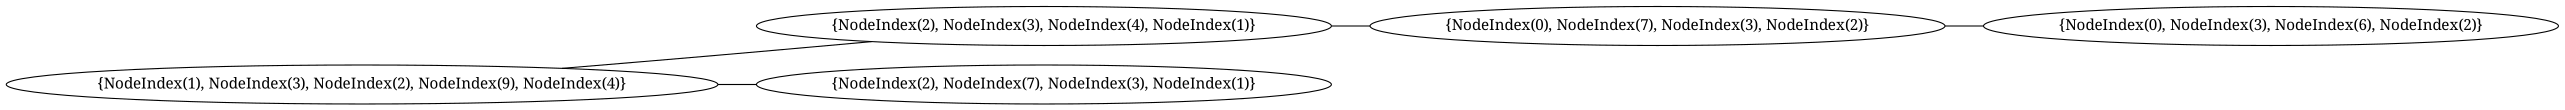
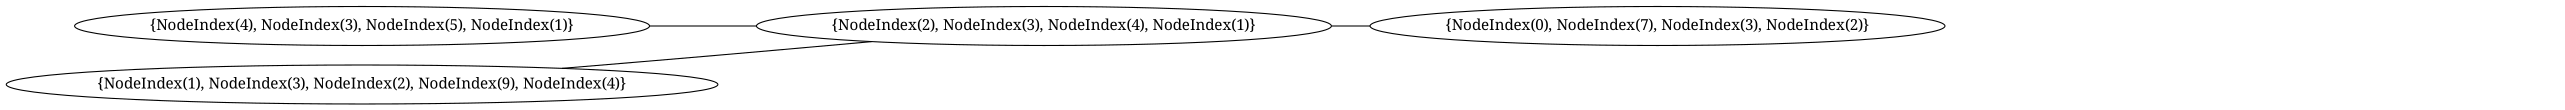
none -> (362, 26)
(2271, 26) -> none
(1044, 84) -> none
